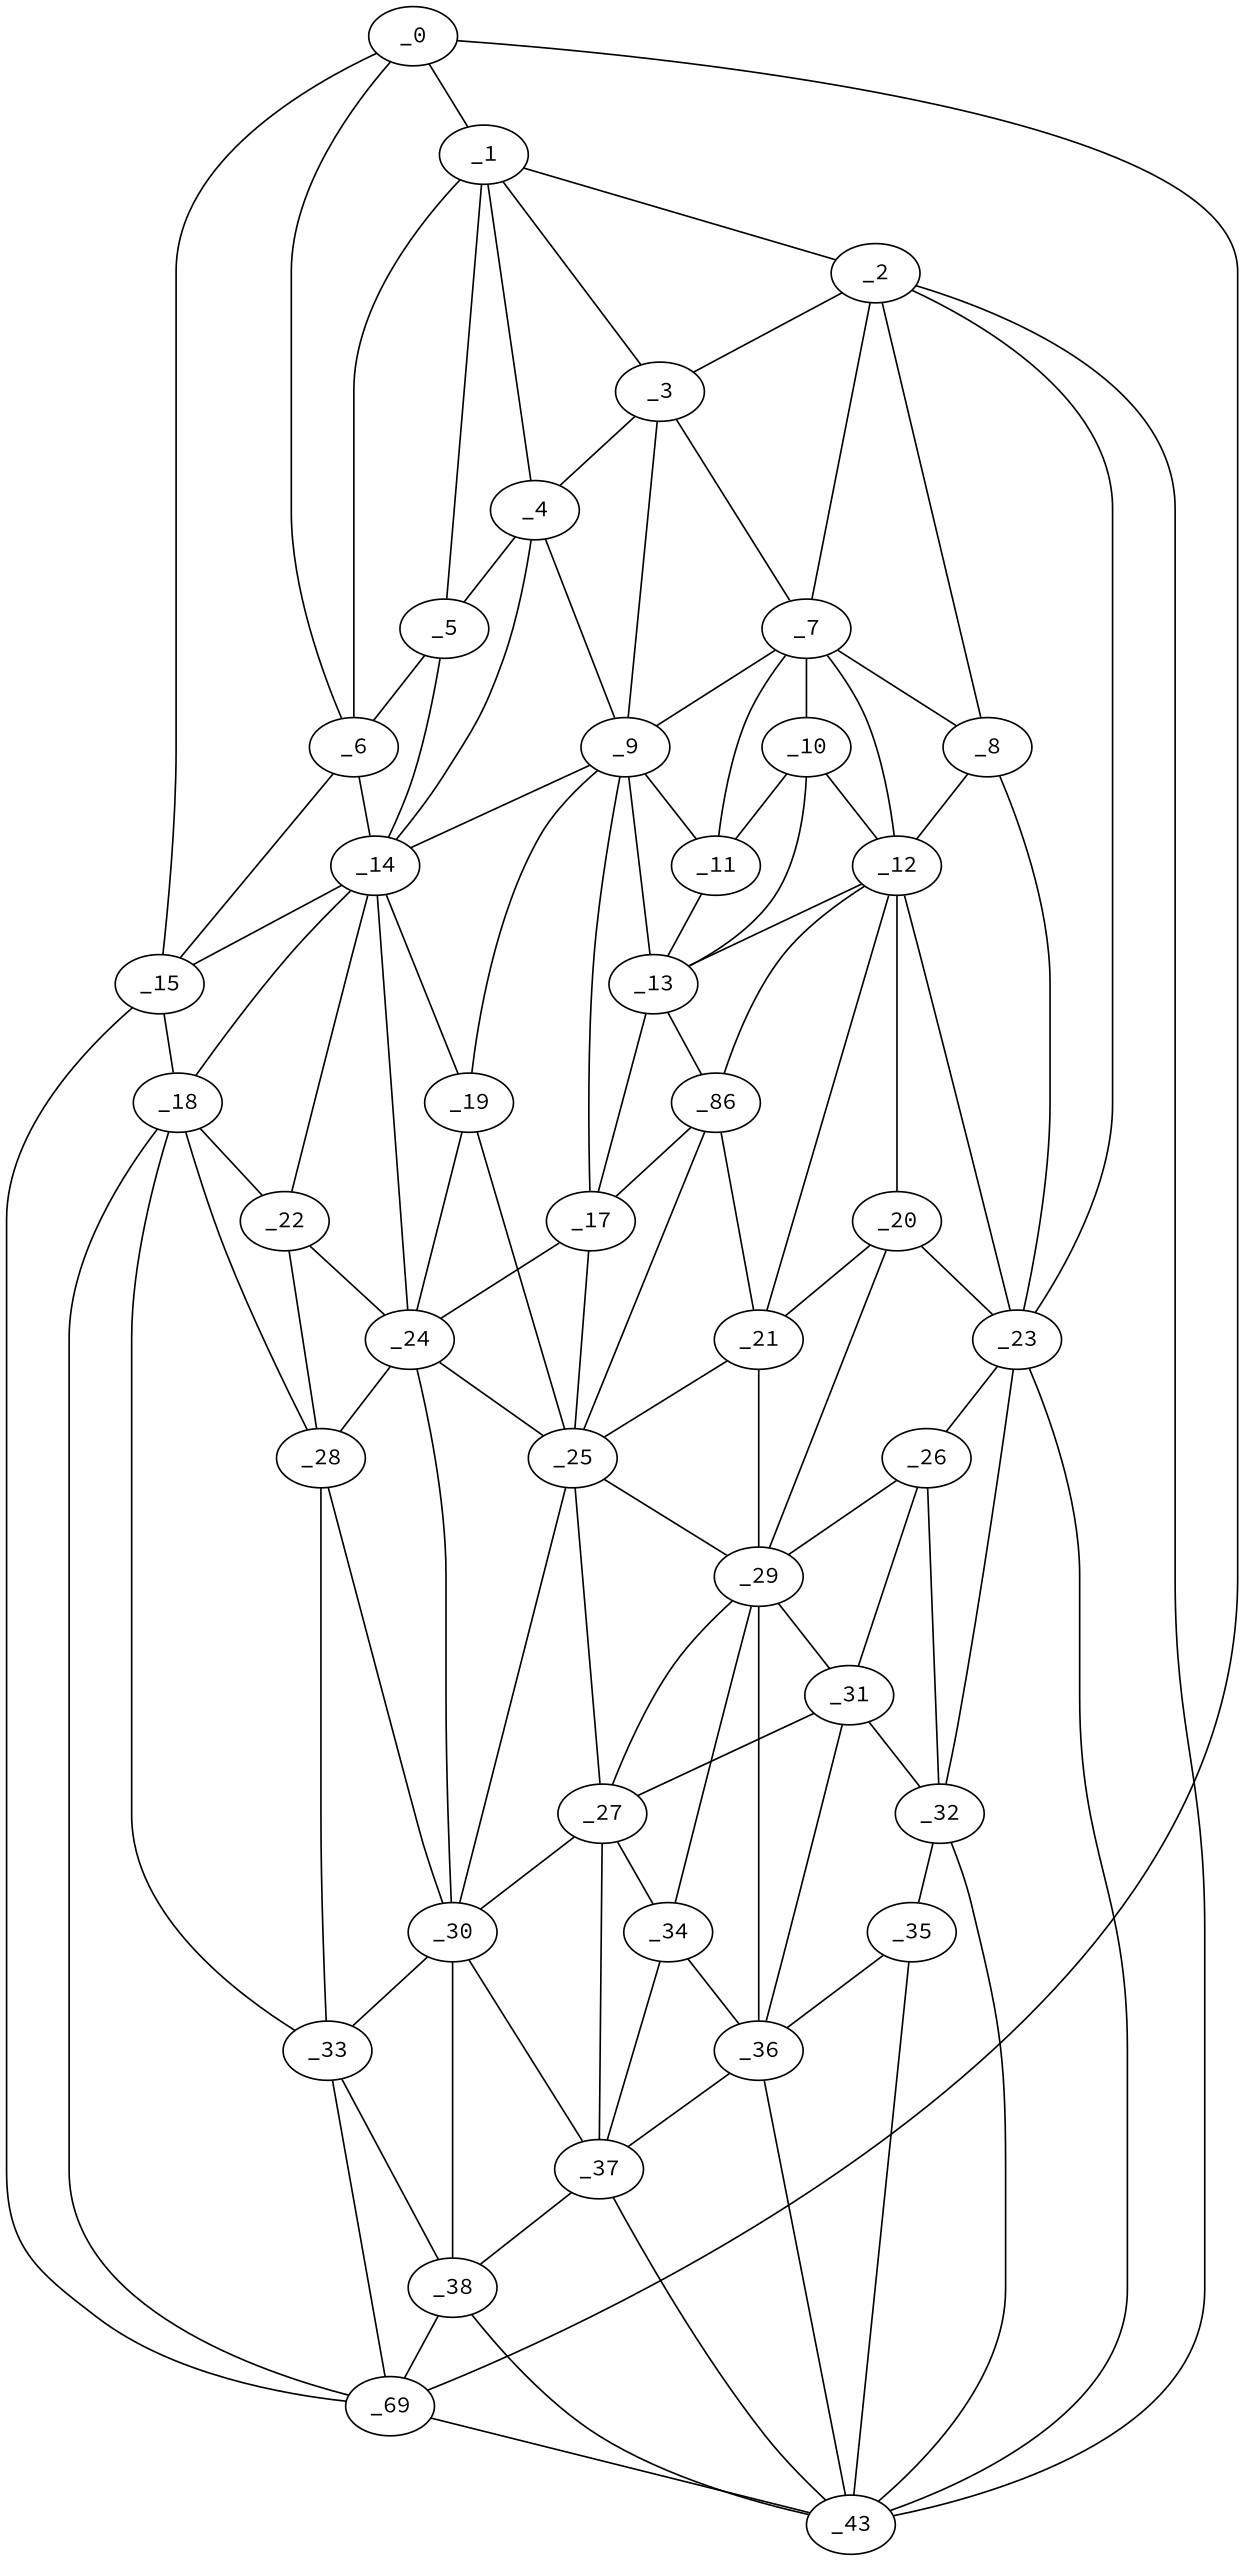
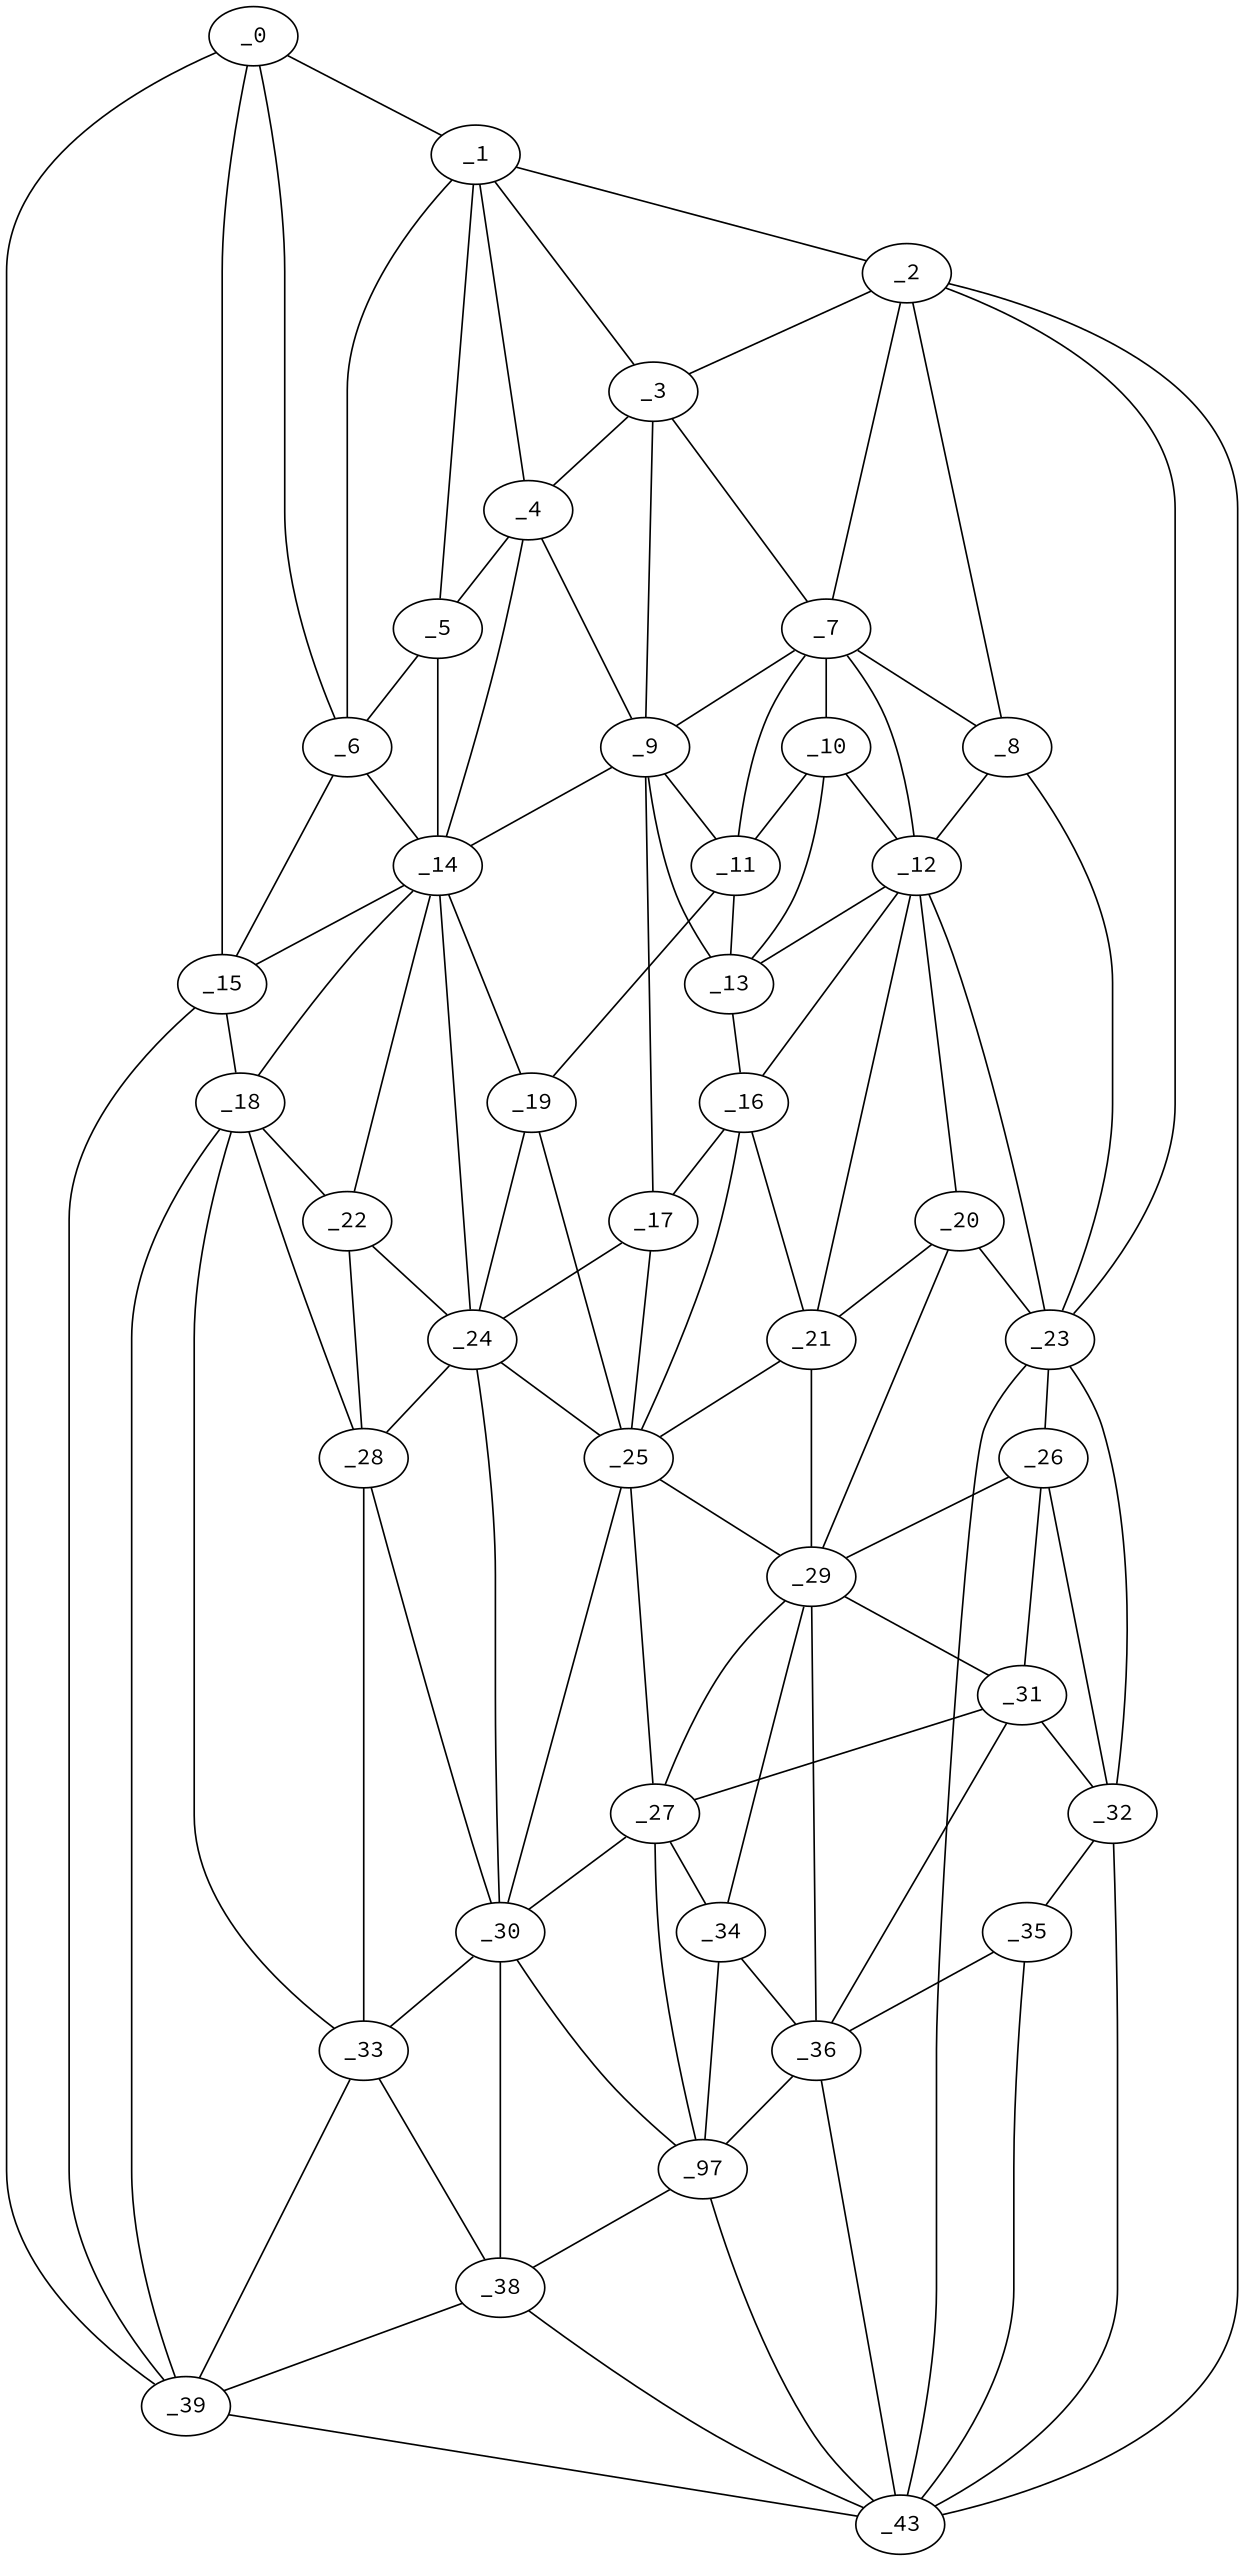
(508, 909) -> (634, 984)
(622, 1103) -> none
(716, 1103) -> (744, 1103)
(599, 2169) -> (703, 2169)
(390, 2406) -> (186, 2406)
